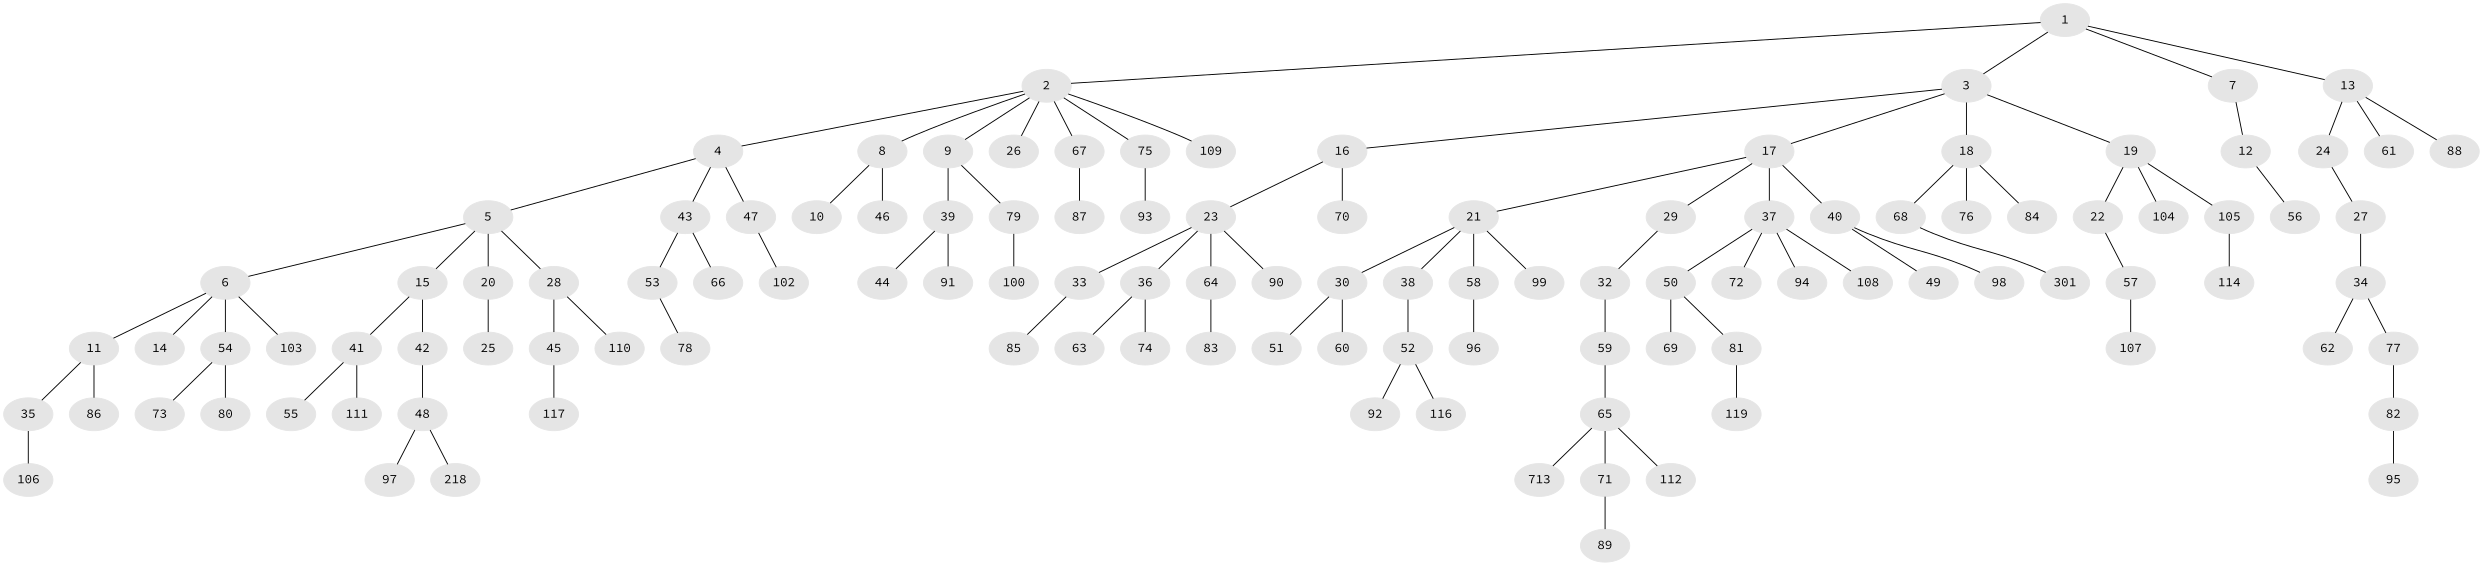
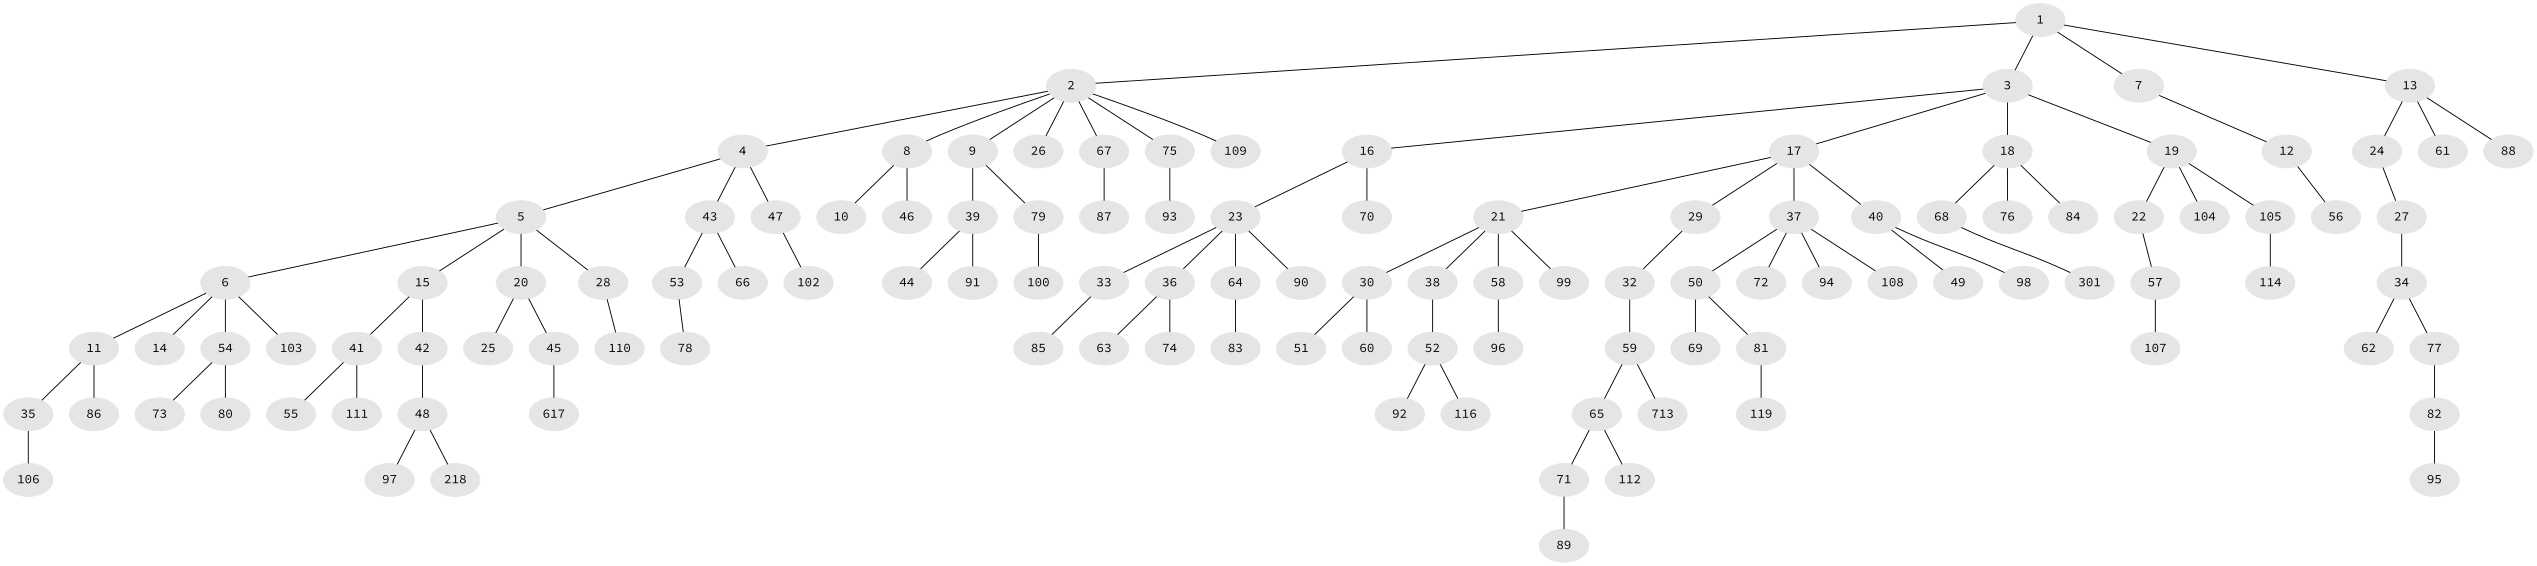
(554, 316) -> (537, 316)
(554, 414) -> (554, 414)
(1572, 447) -> (1646, 381)
